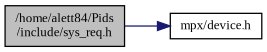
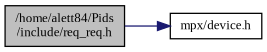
(65, 26) -> (65, 26)
